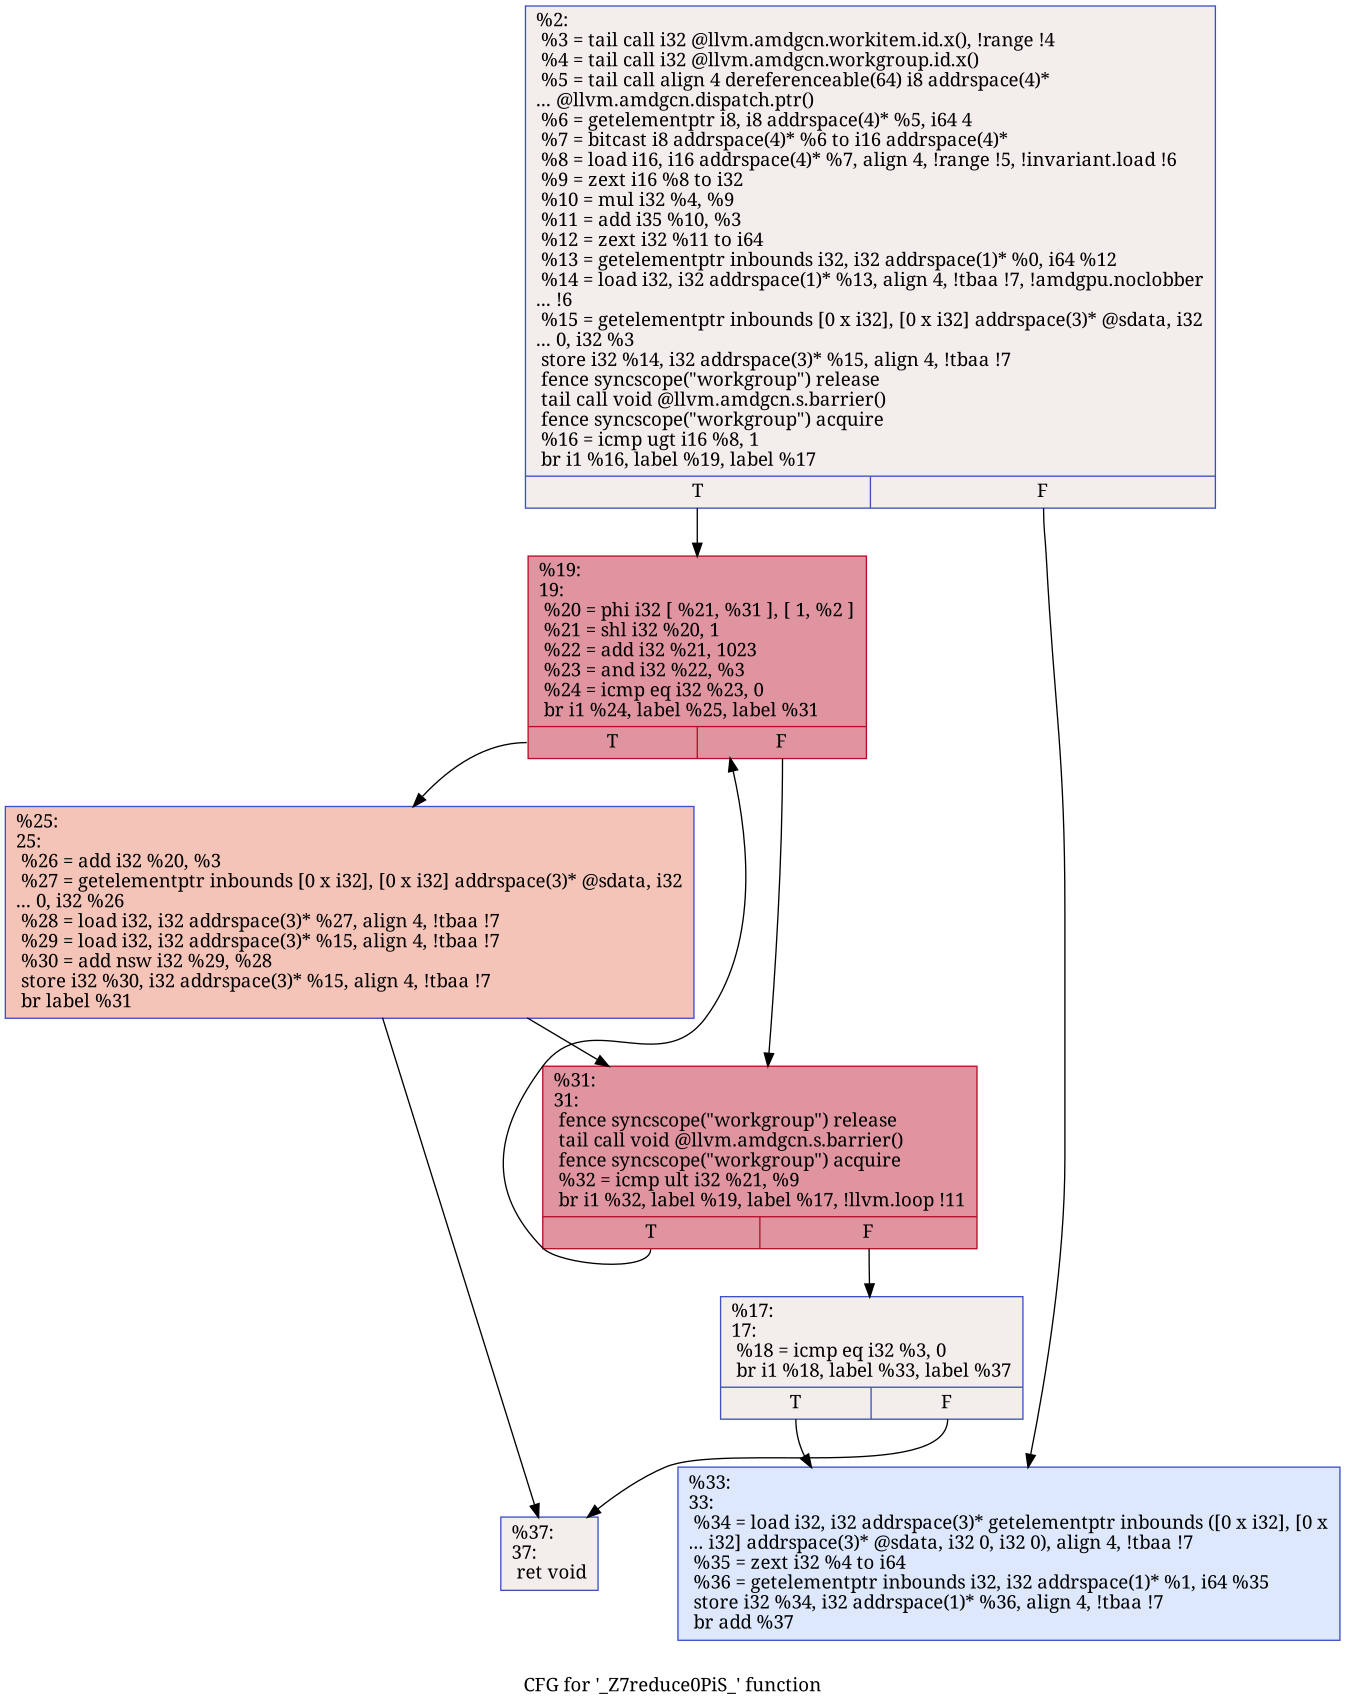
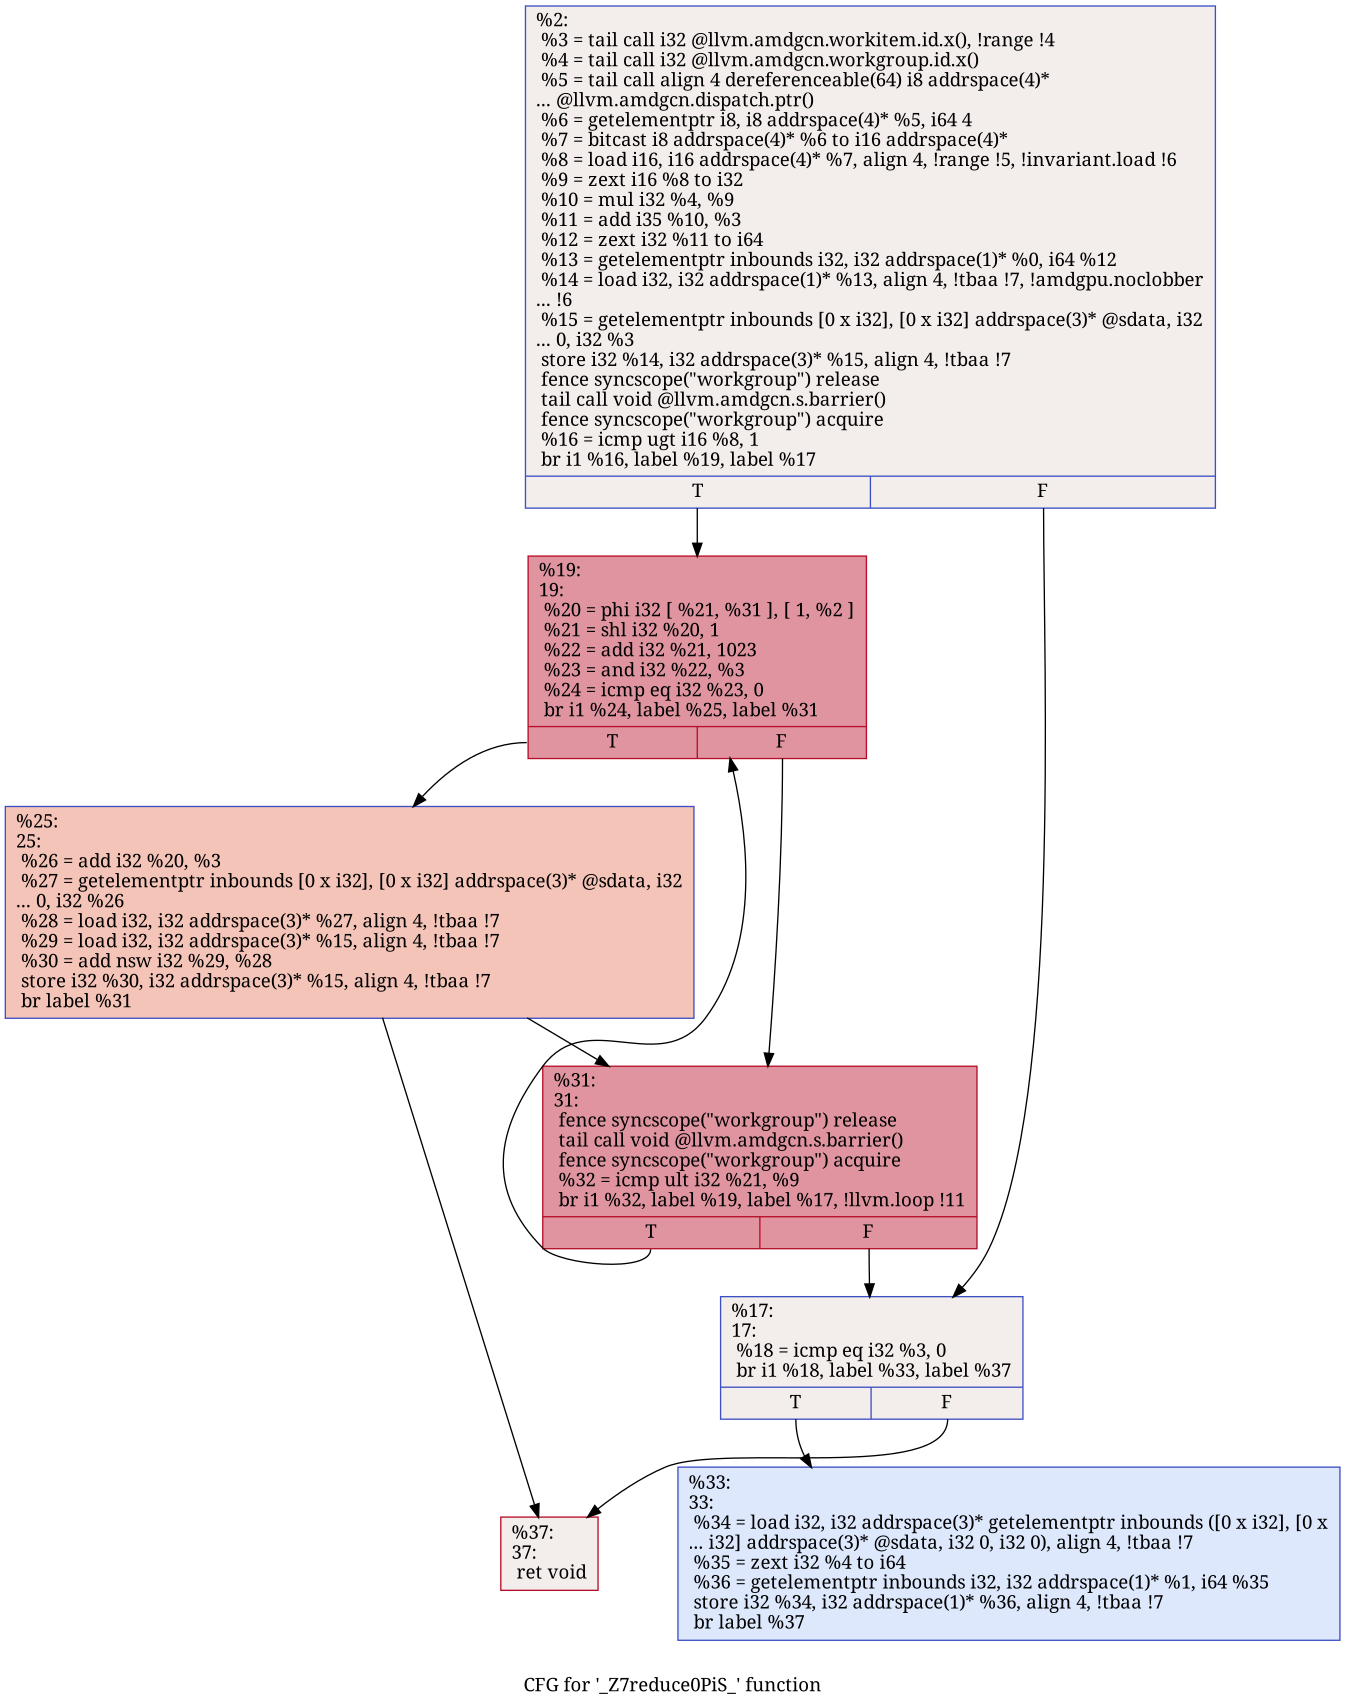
(1065, 982) -> (1042, 905)
(549, 1554) -> (549, 1554)
(741, 1623) -> (747, 1623)
